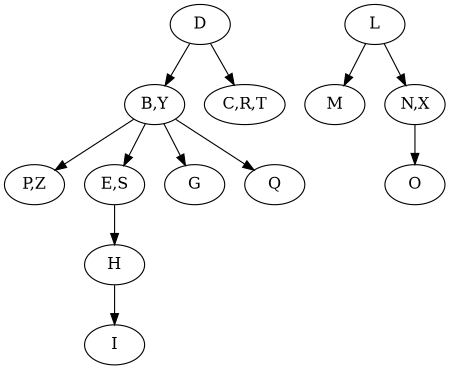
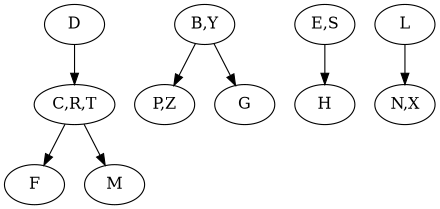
(180, 60) -> none
(357, 60) -> (92, 140)
(137, 140) -> none
none -> (34, 185)
(275, 185) -> none
(415, 185) -> none
(115, 345) -> none
